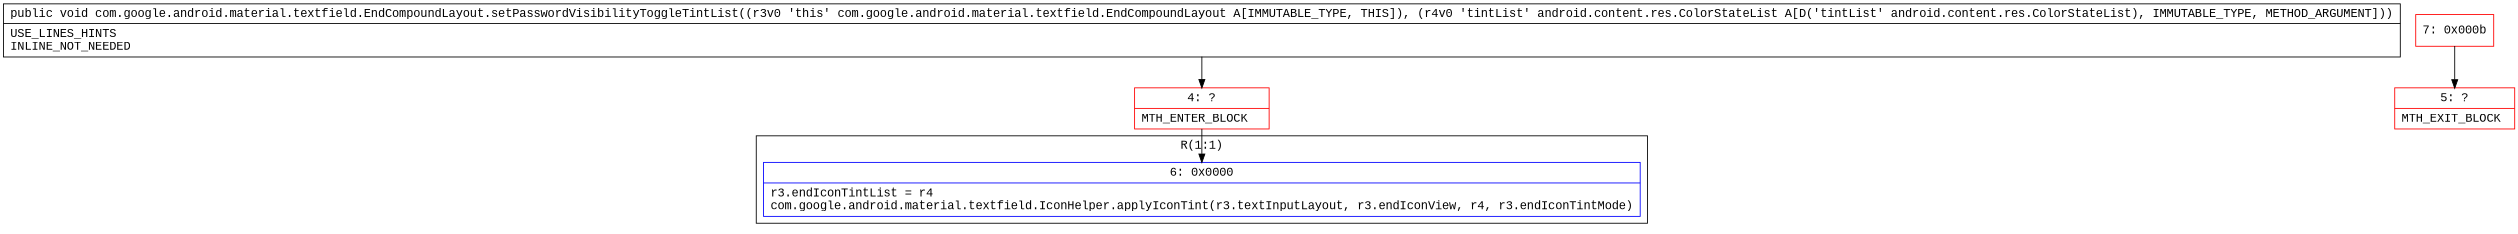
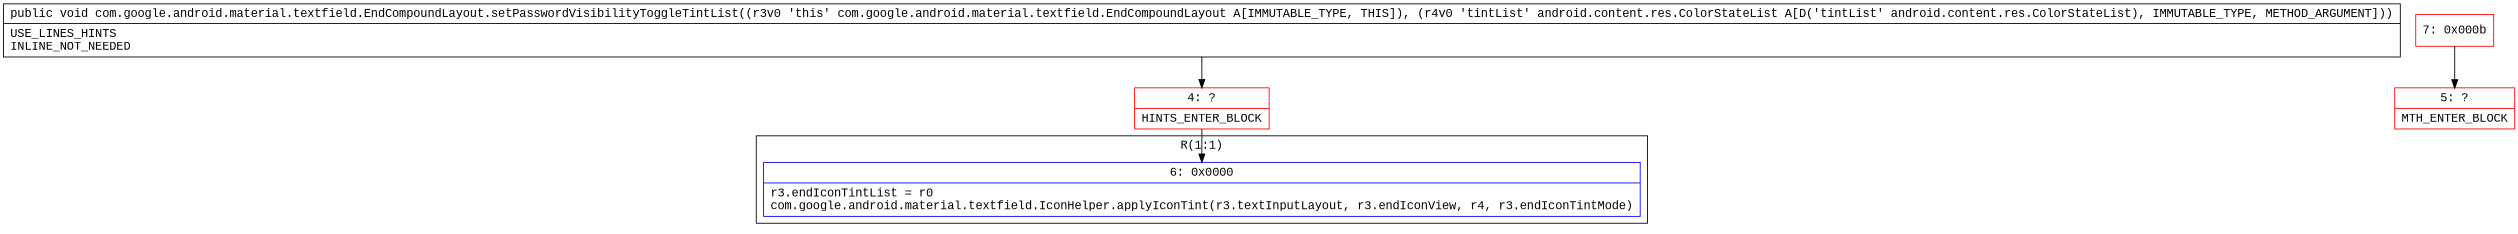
(1195, 118) -> (1202, 118)
(2451, 118) -> (2455, 118)
(852, 193) -> (852, 193)
